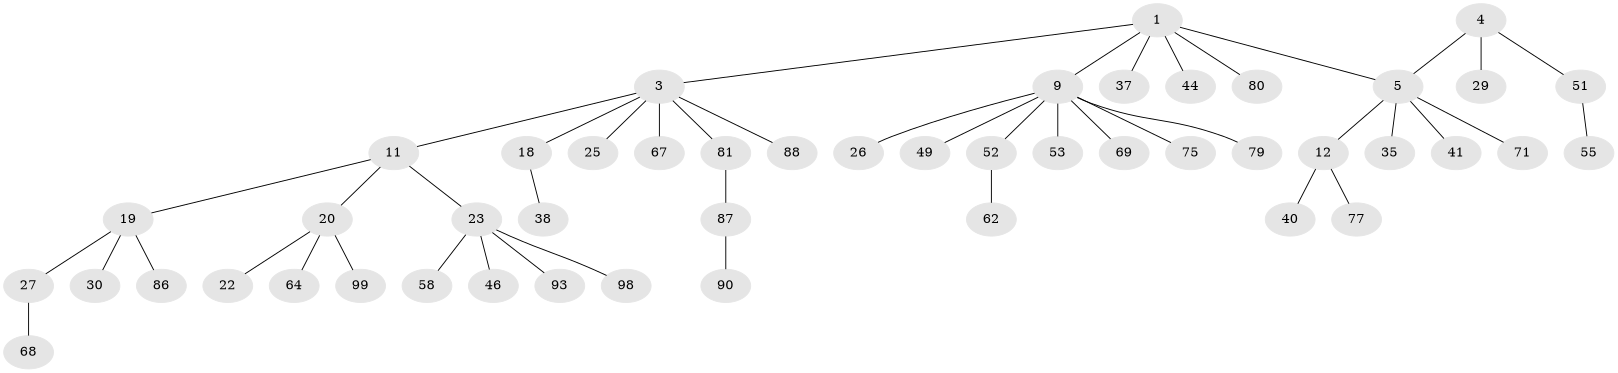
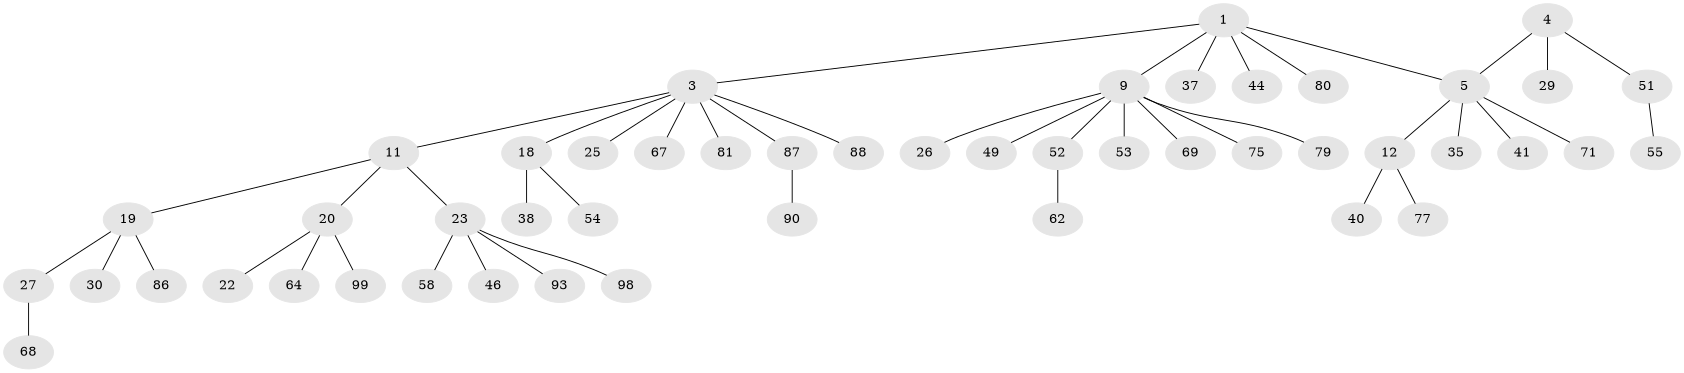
(726, 186) -> (742, 120)
none -> (593, 219)
